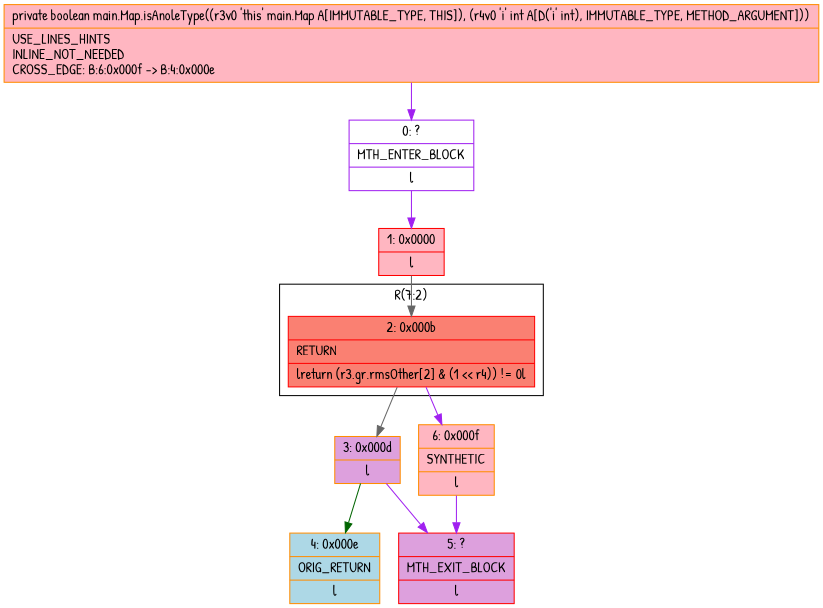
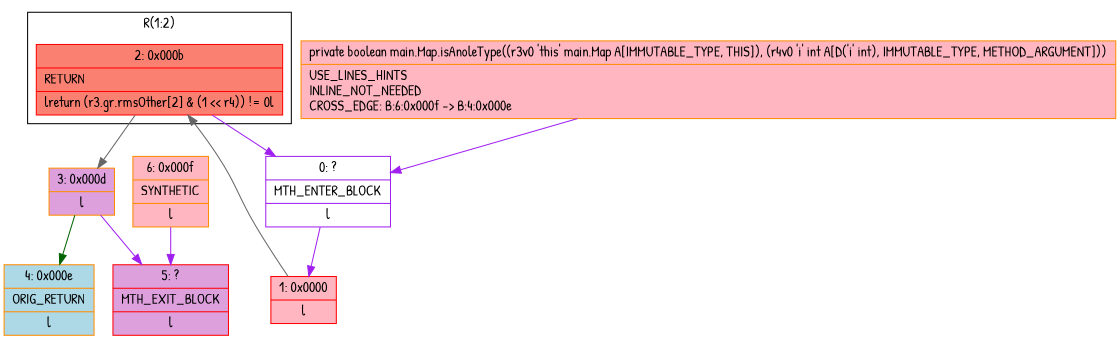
(411, 296) -> (159, 24)
(432, 402) -> (240, 133)
